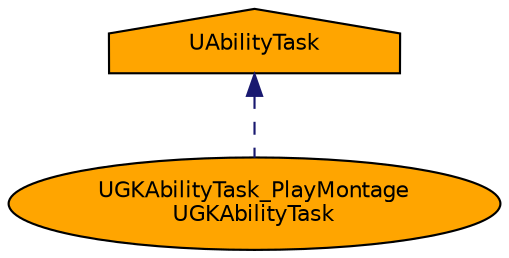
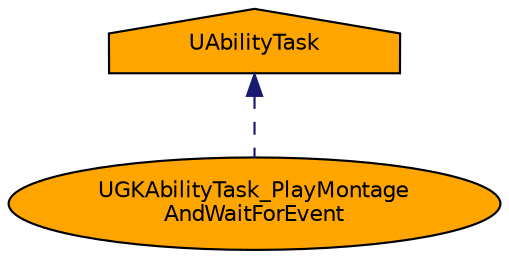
(255, 204) -> (255, 204)
